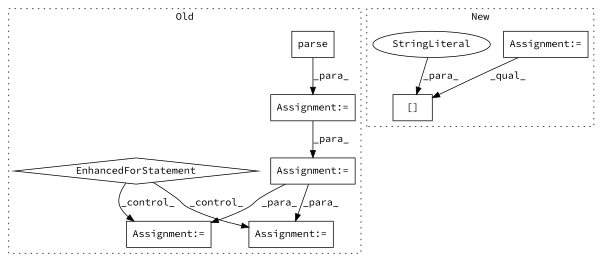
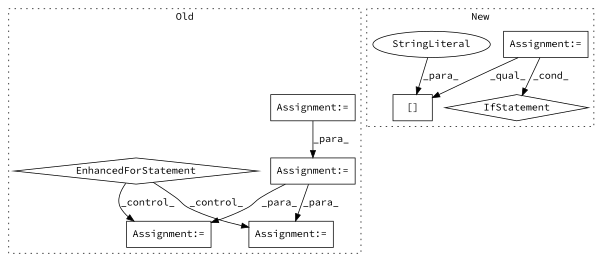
(313, 44) -> none
none -> (517, 108)
